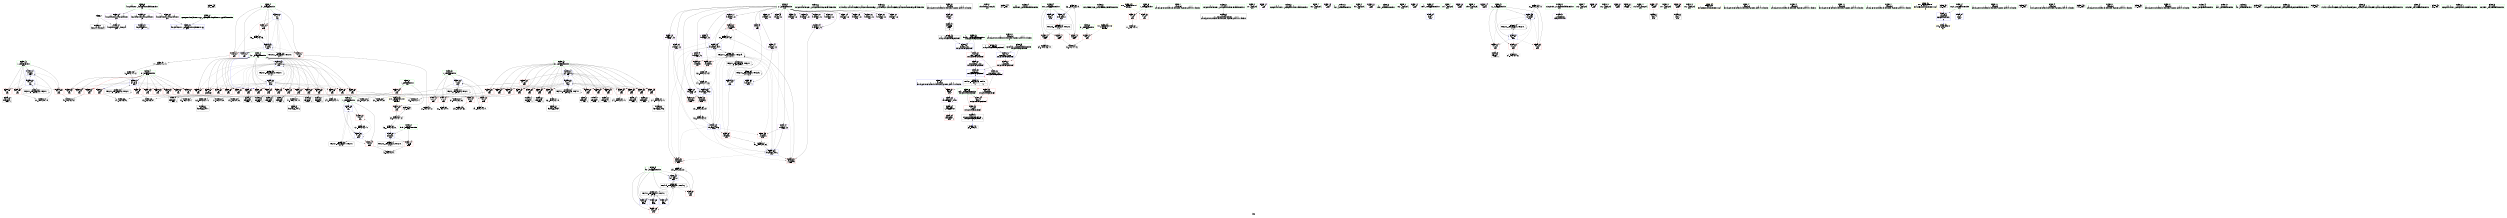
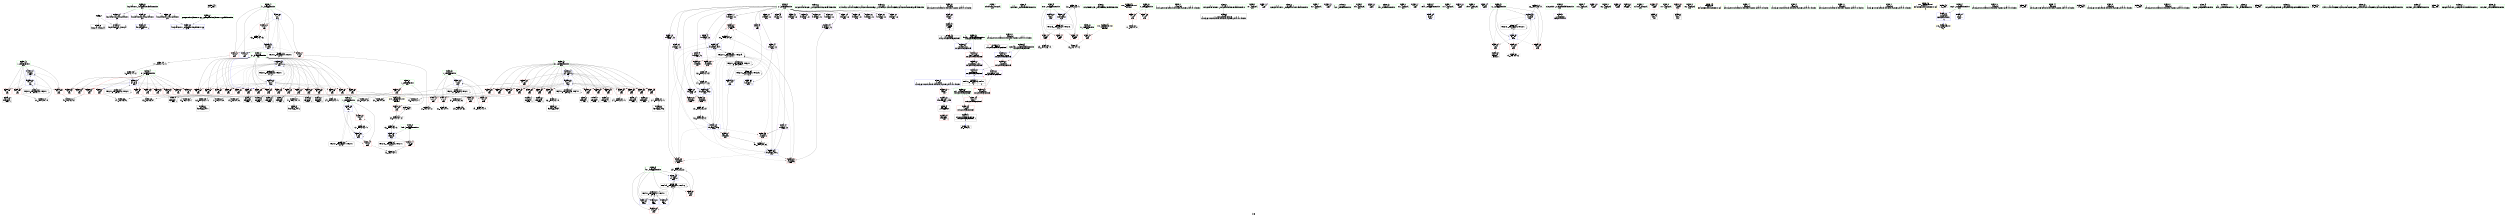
(1005, 6) -> none
(1495, 57) -> (1495, 57)
(208, 93) -> (208, 93)
